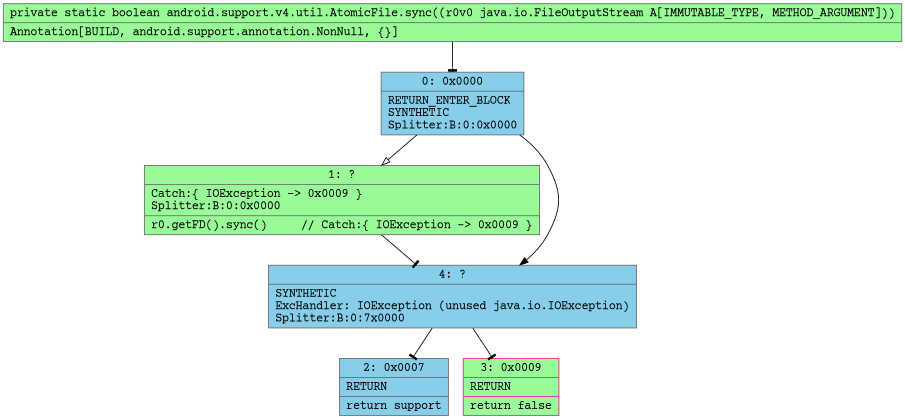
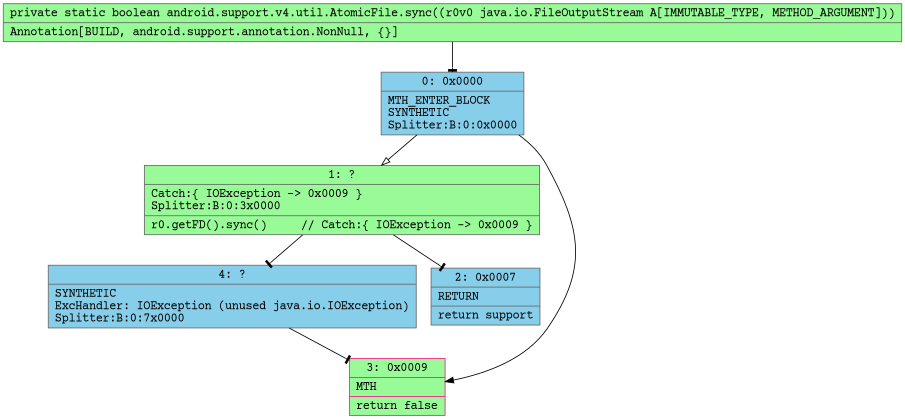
(449, 100) -> (439, 100)
(558, 196) -> (571, 281)
(216, 206) -> (216, 206)
(423, 341) -> (417, 250)
(490, 387) -> (366, 387)
